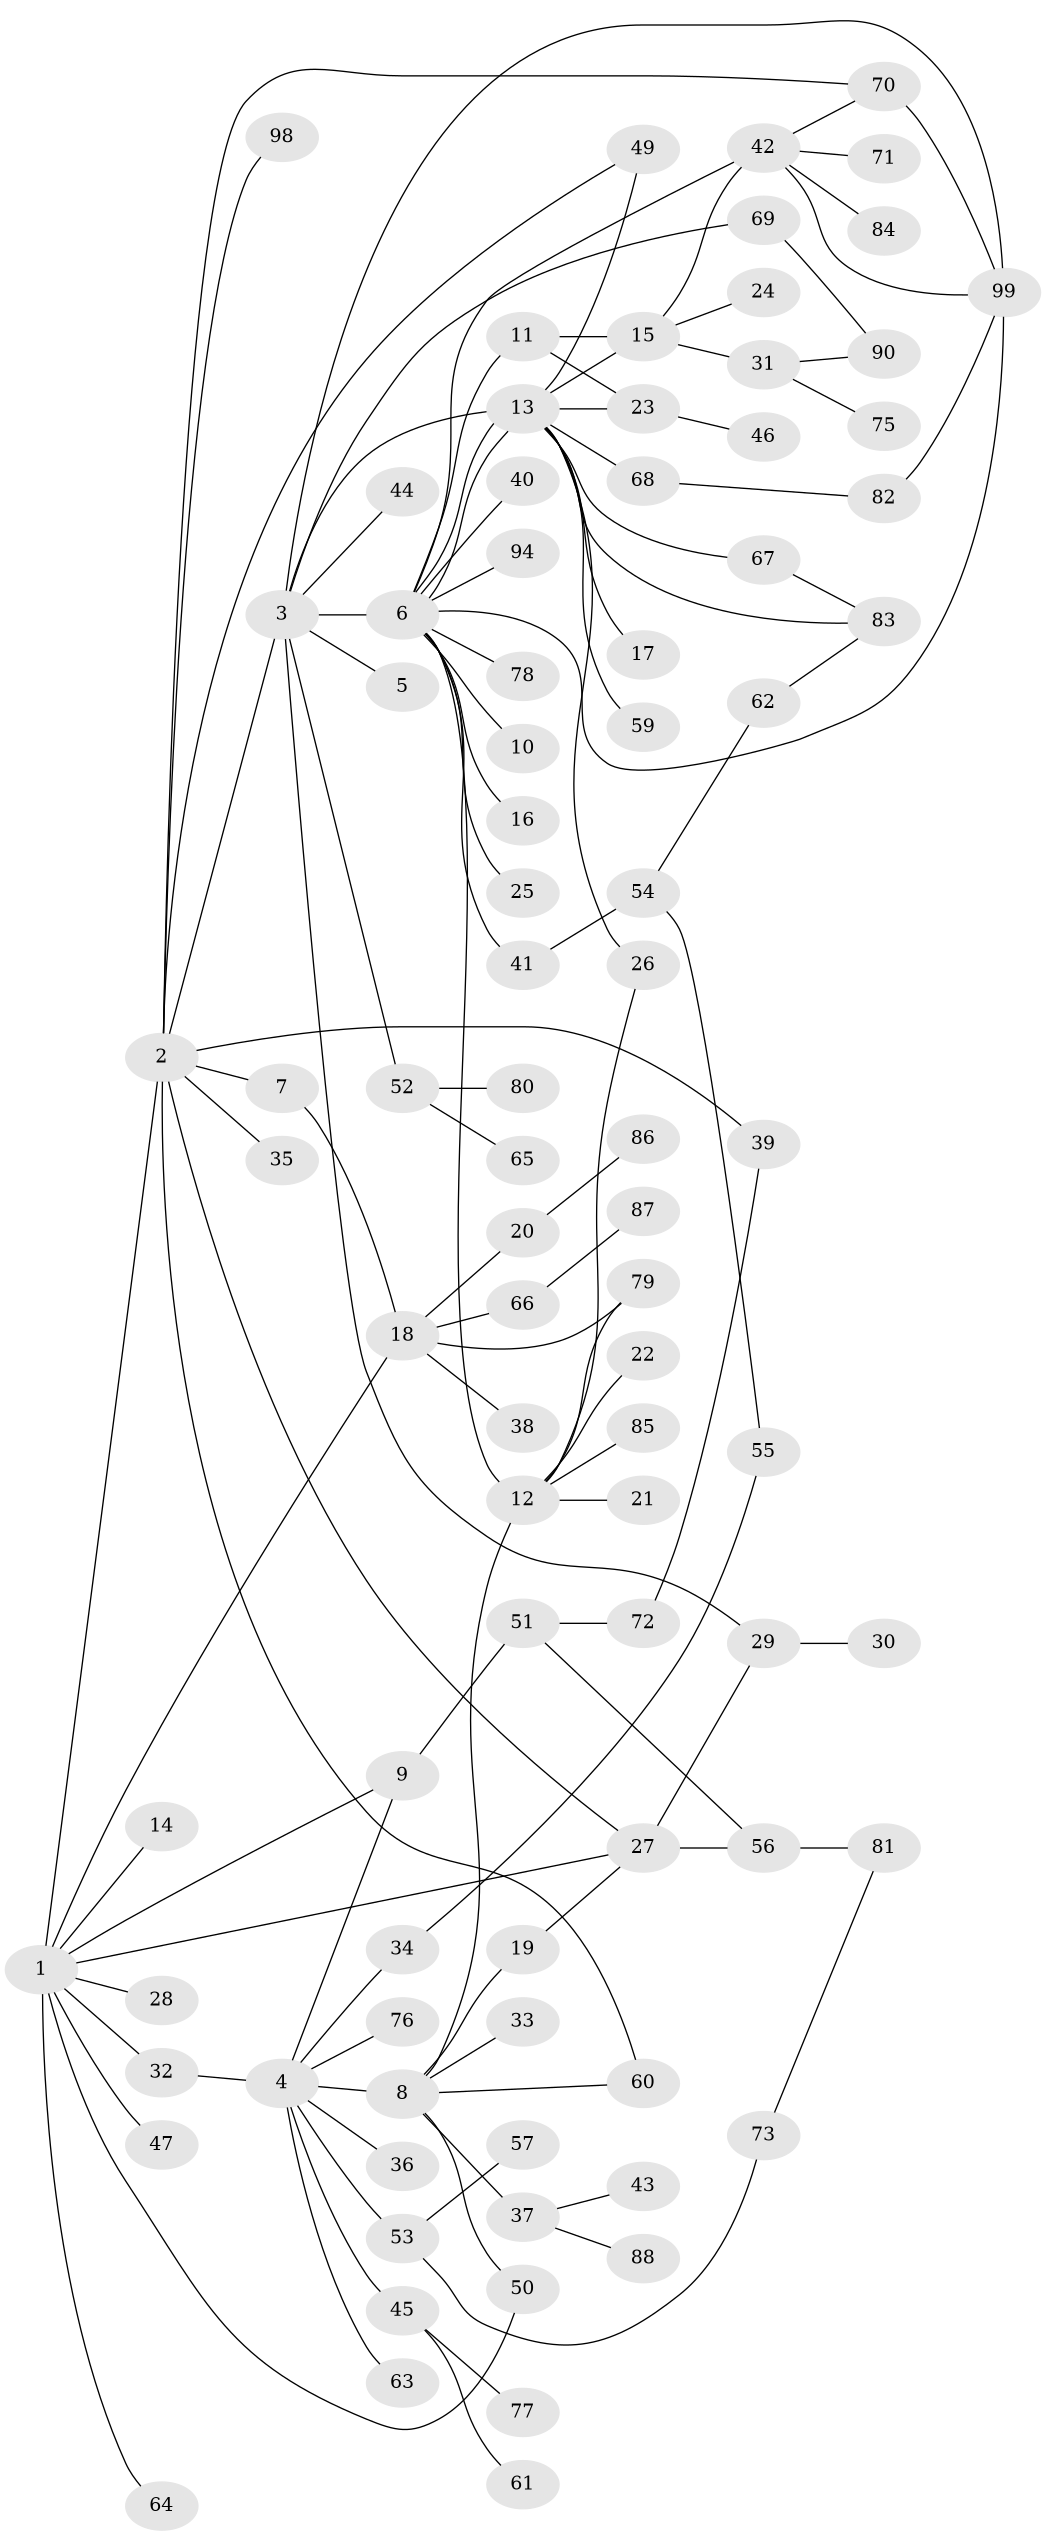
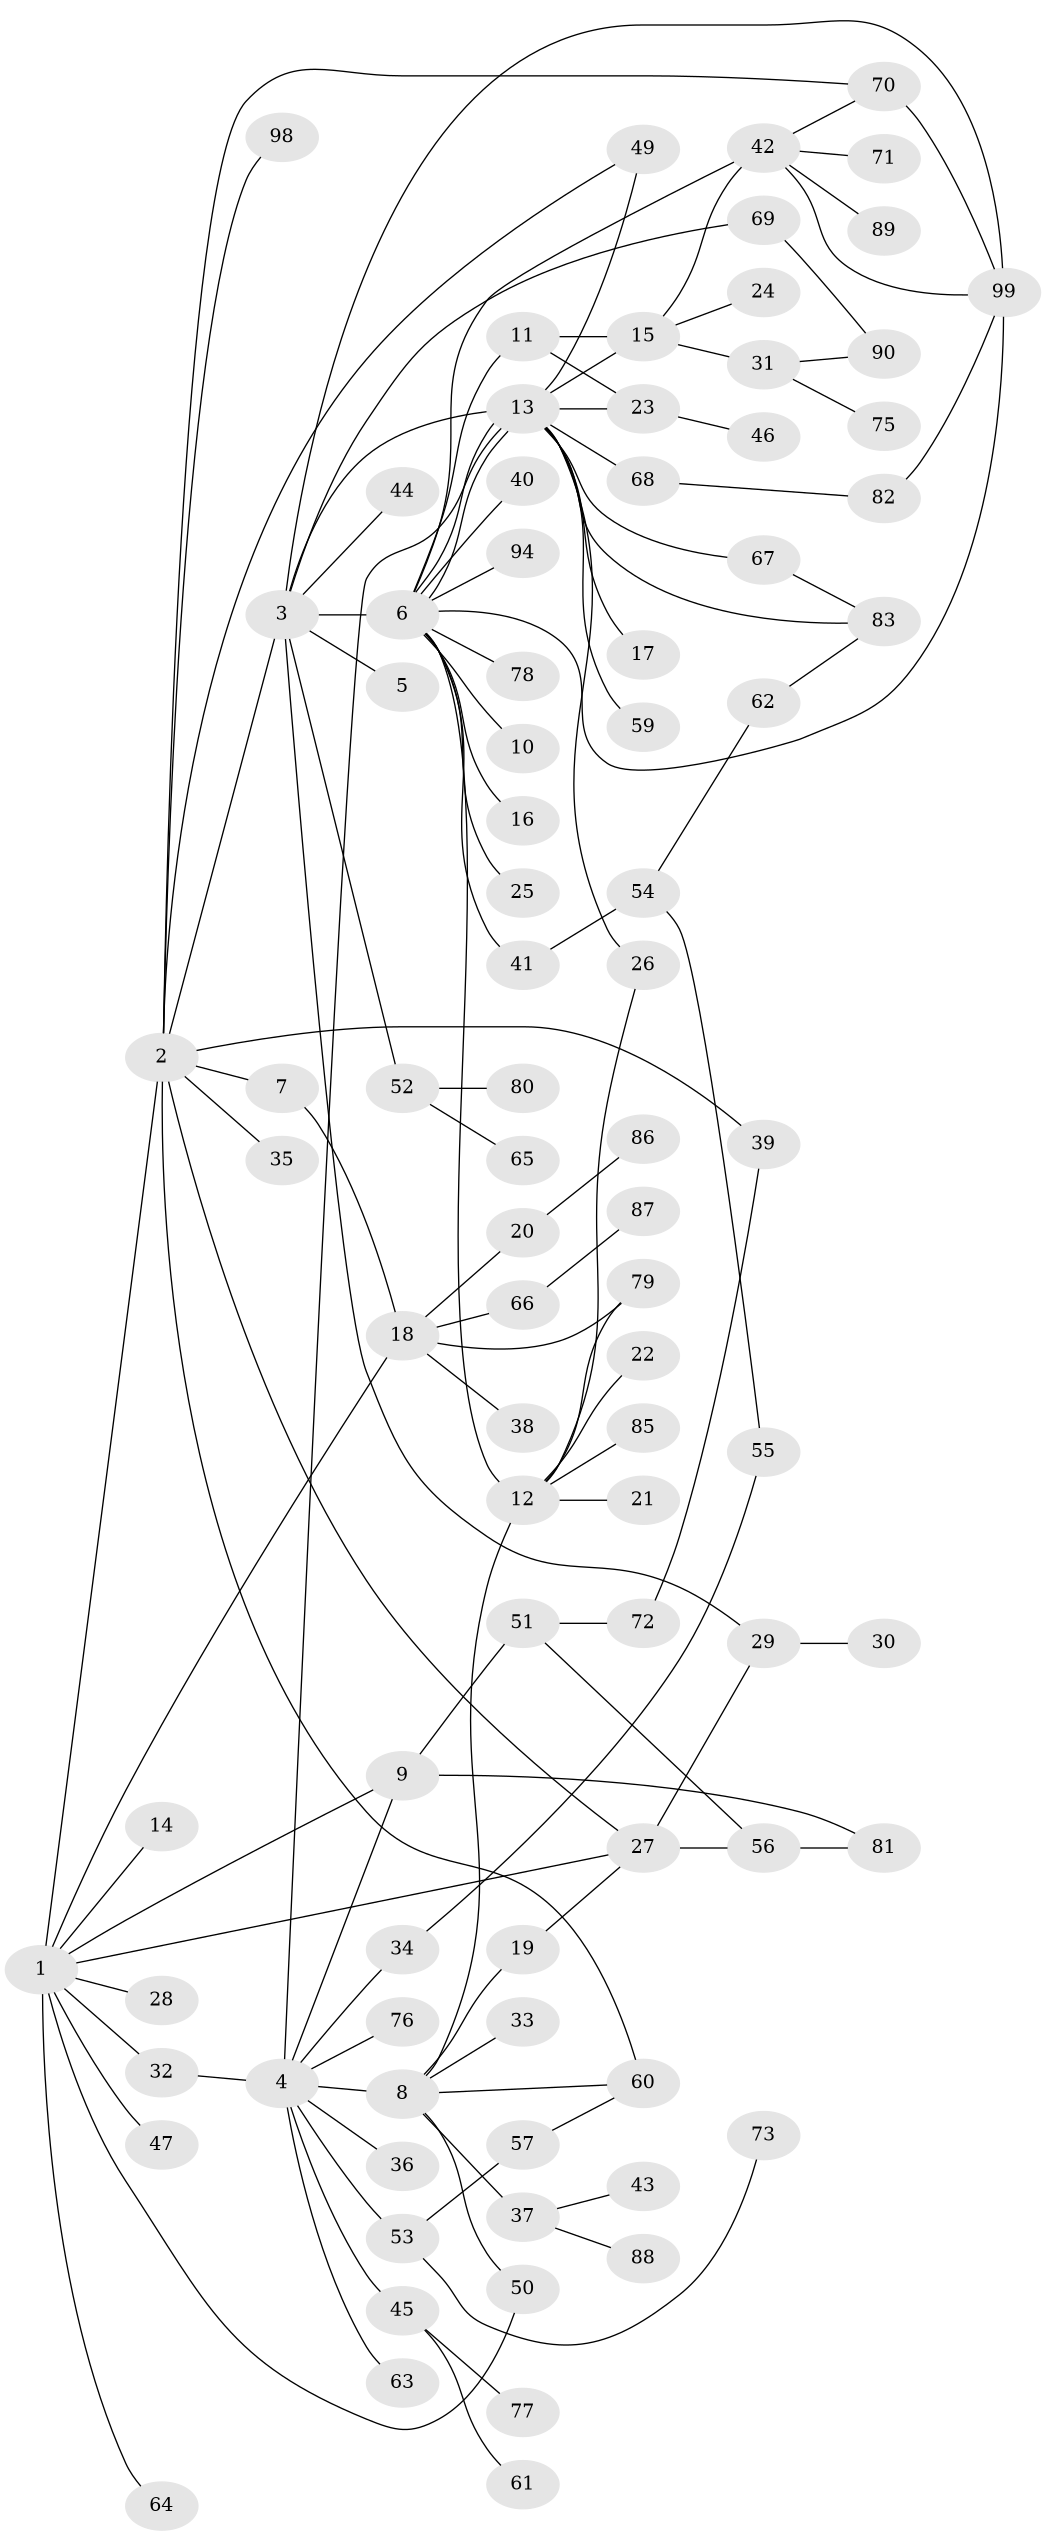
(884, 231) -> (884, 231)
none -> (324, 1214)
(824, 1992) -> (650, 1786)
none -> (583, 2114)
